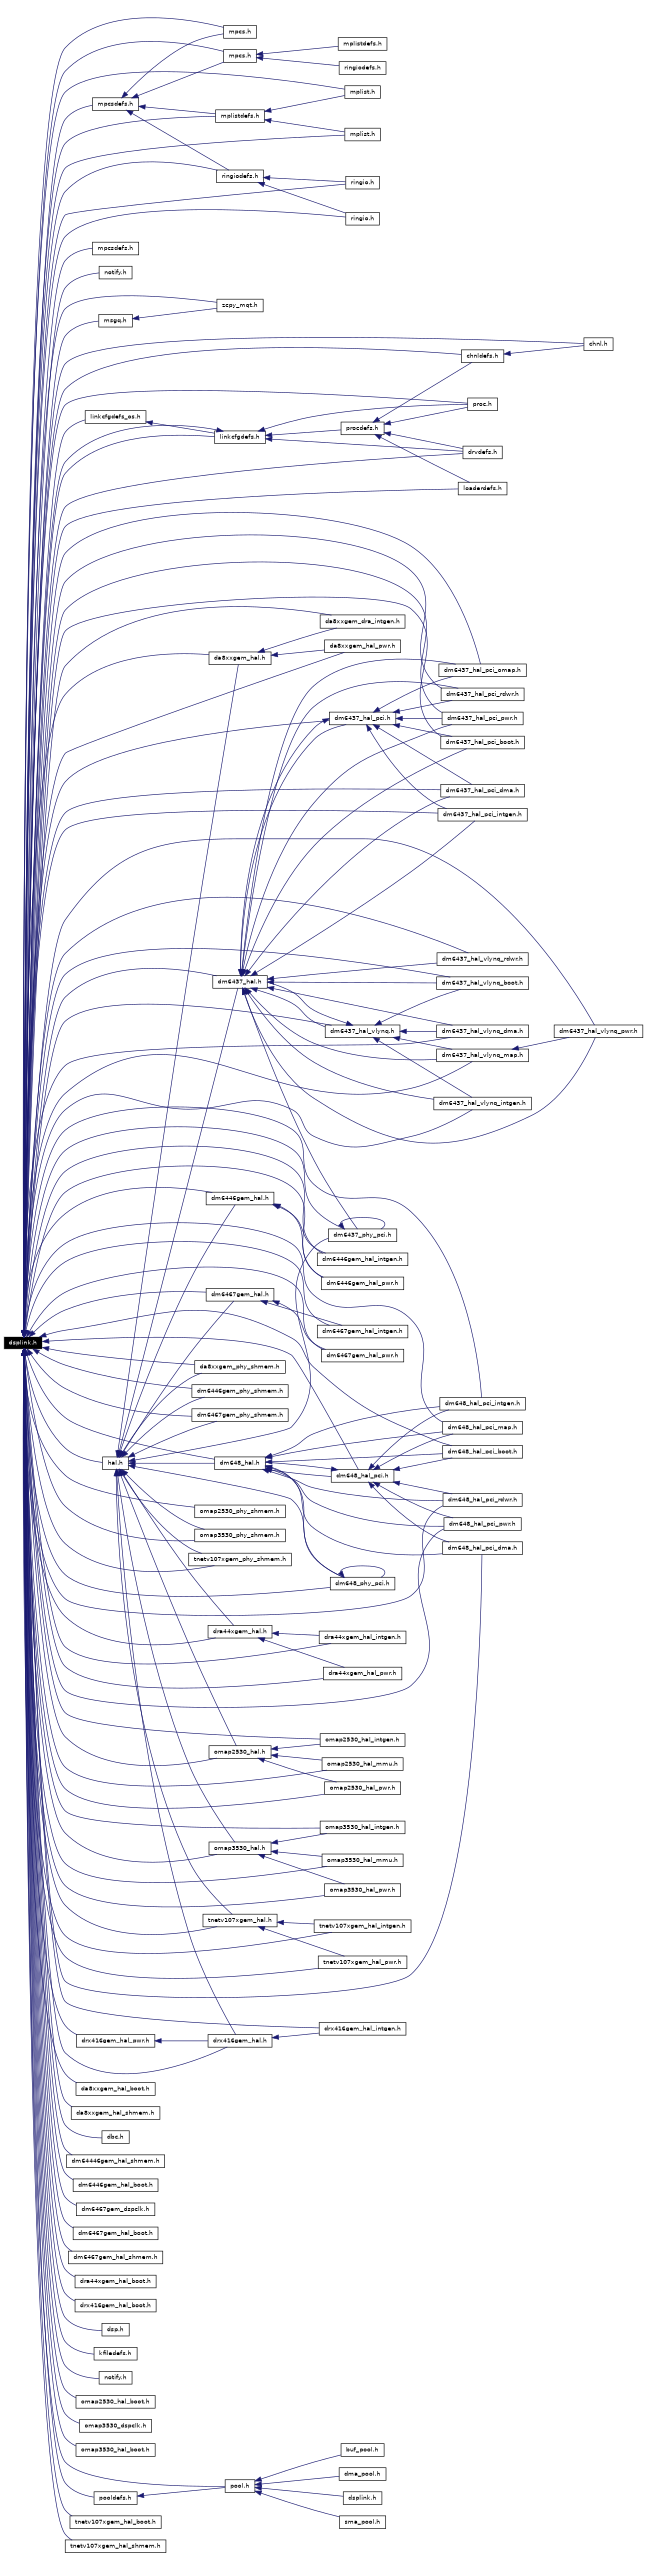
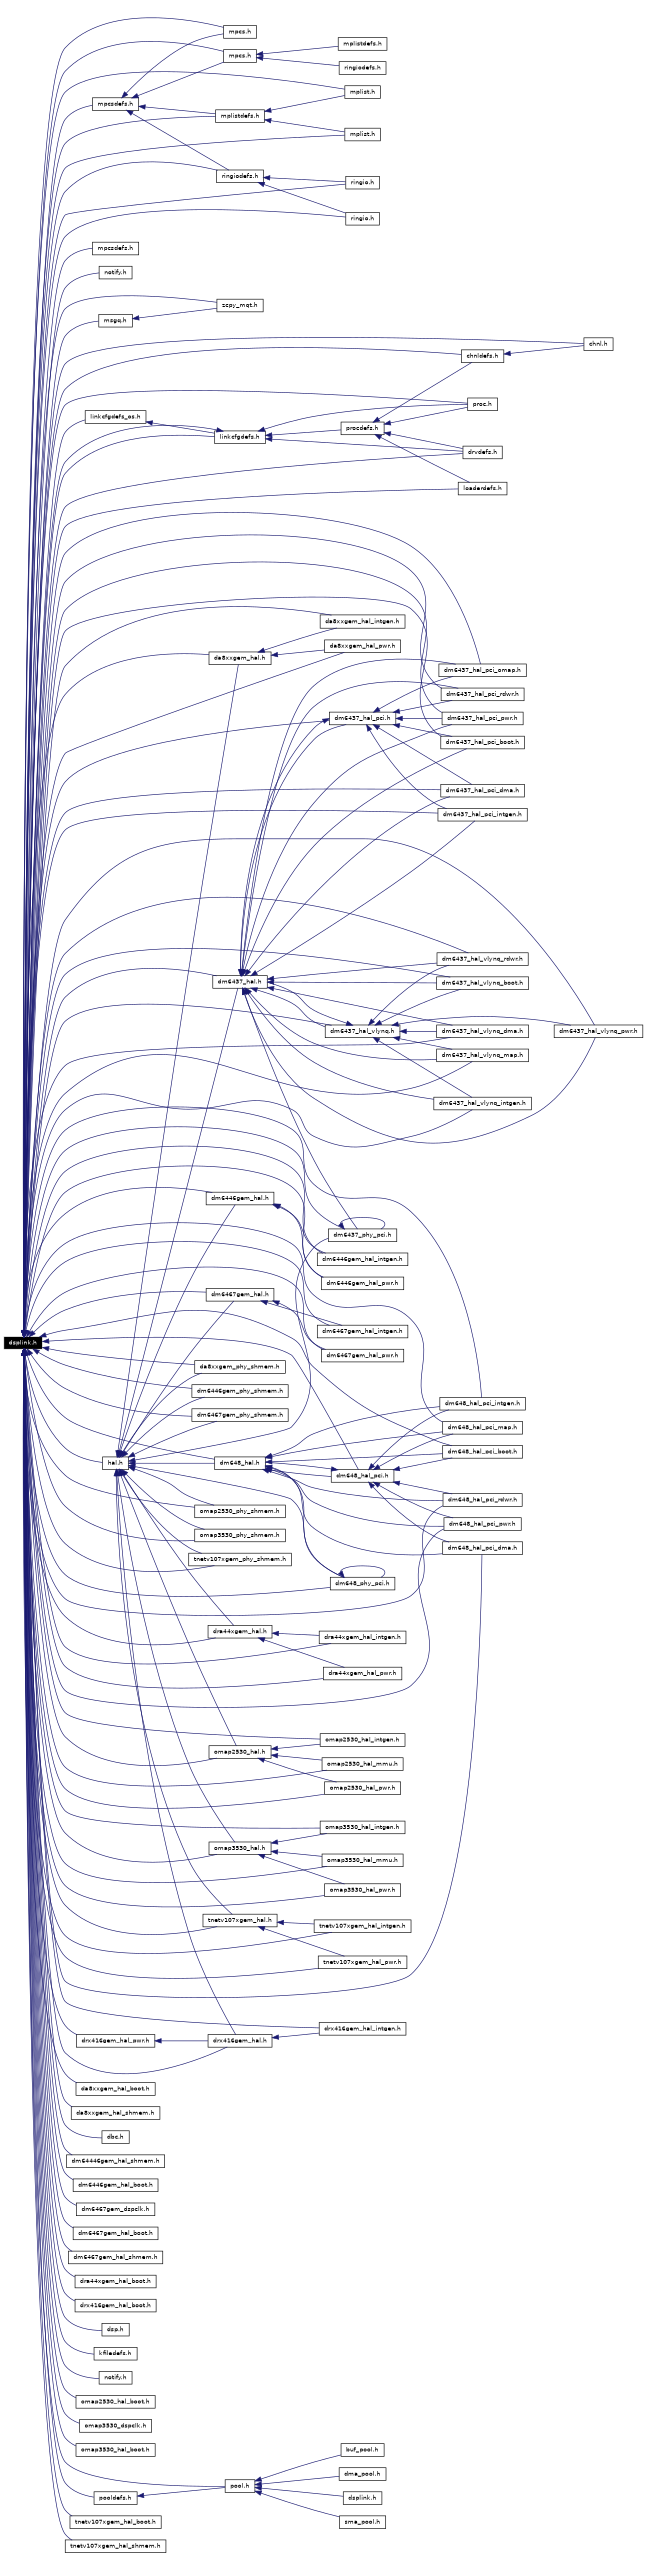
(363, 622) -> (363, 622)
none -> (408, 988)
(544, 1043) -> (485, 1016)
none -> (175, 1487)
